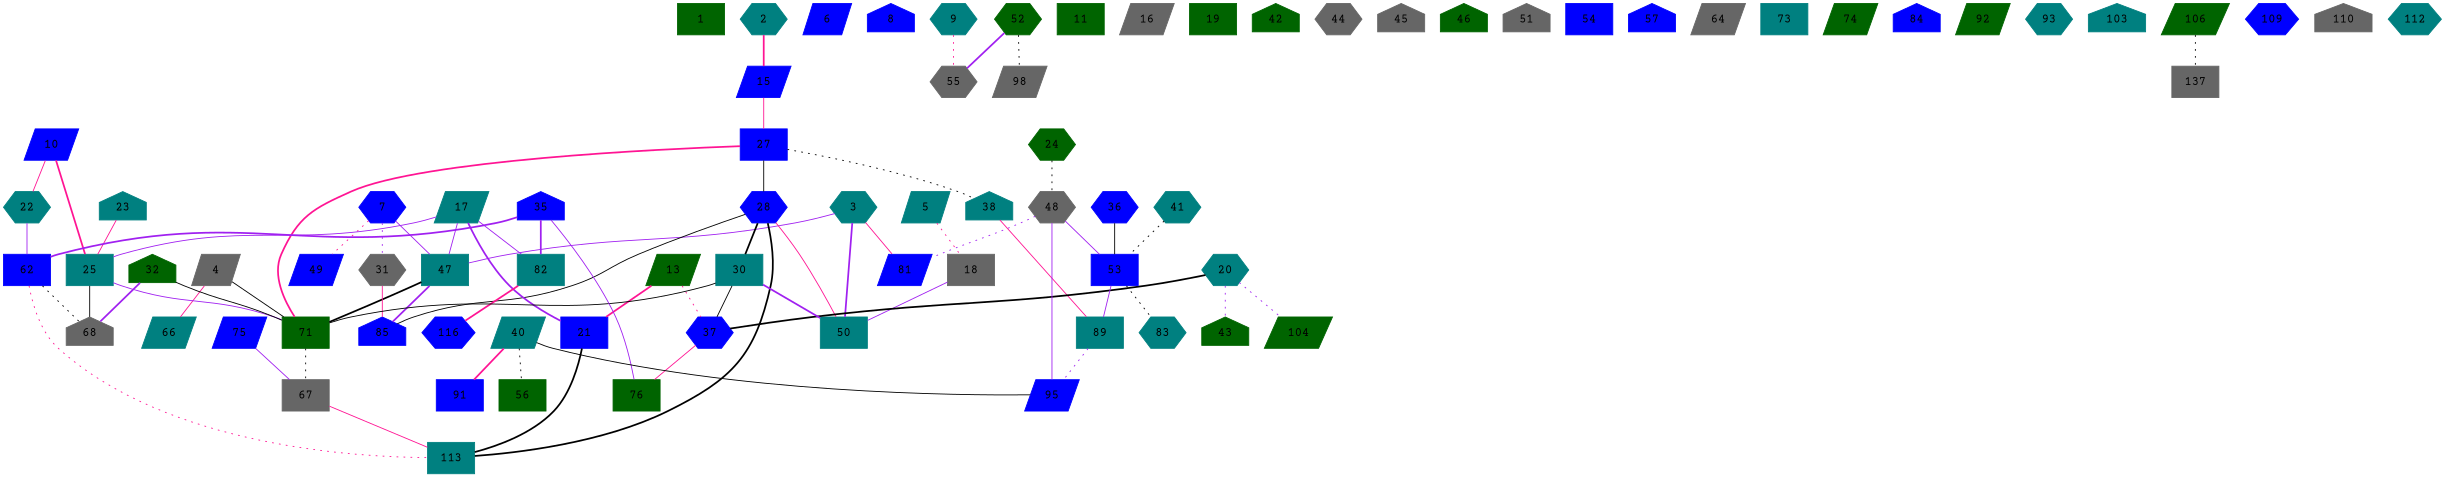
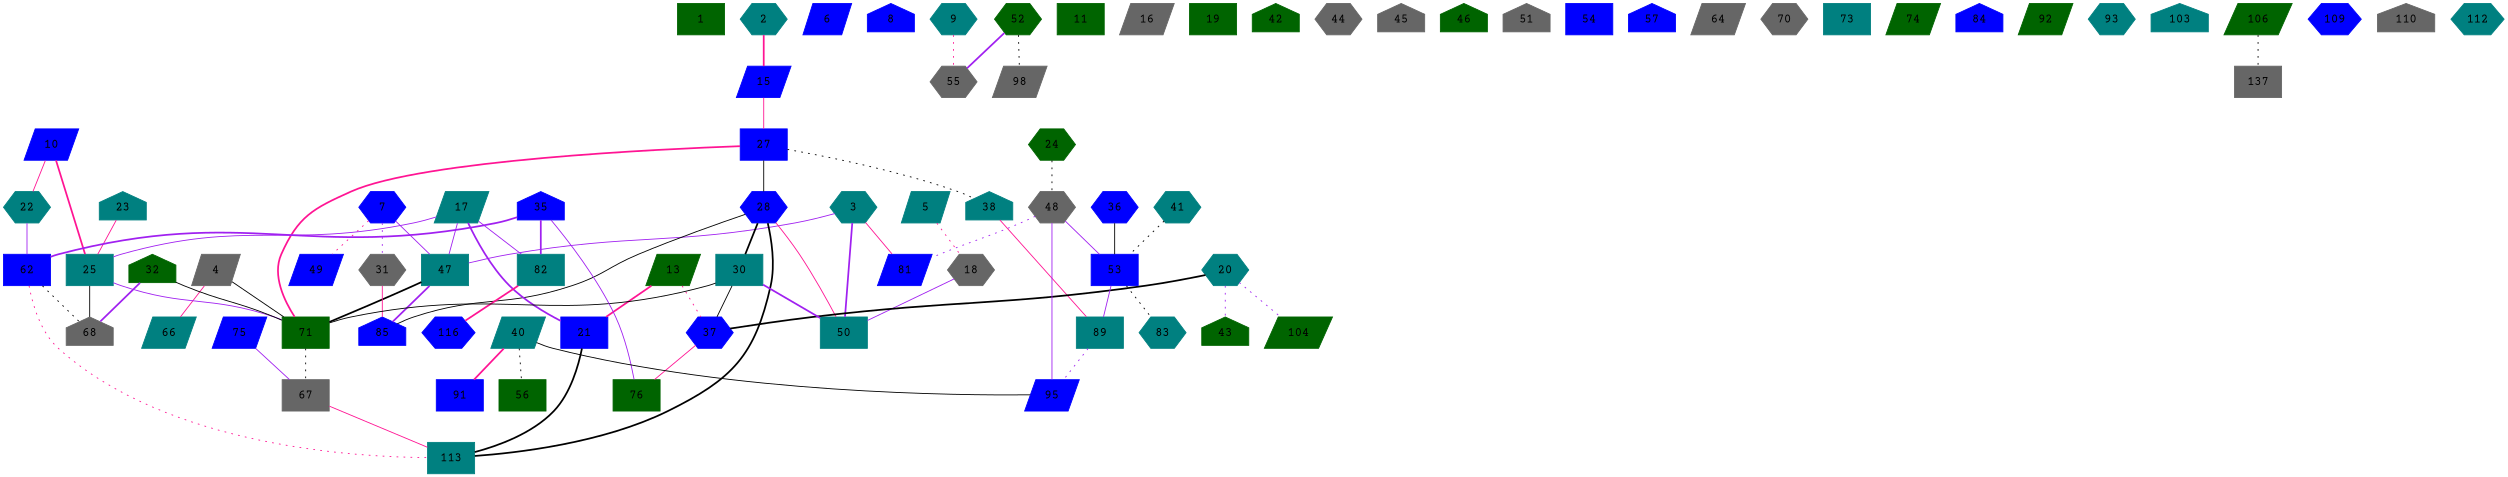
none -> (1784, 19)
(971, 270) -> (971, 270)
